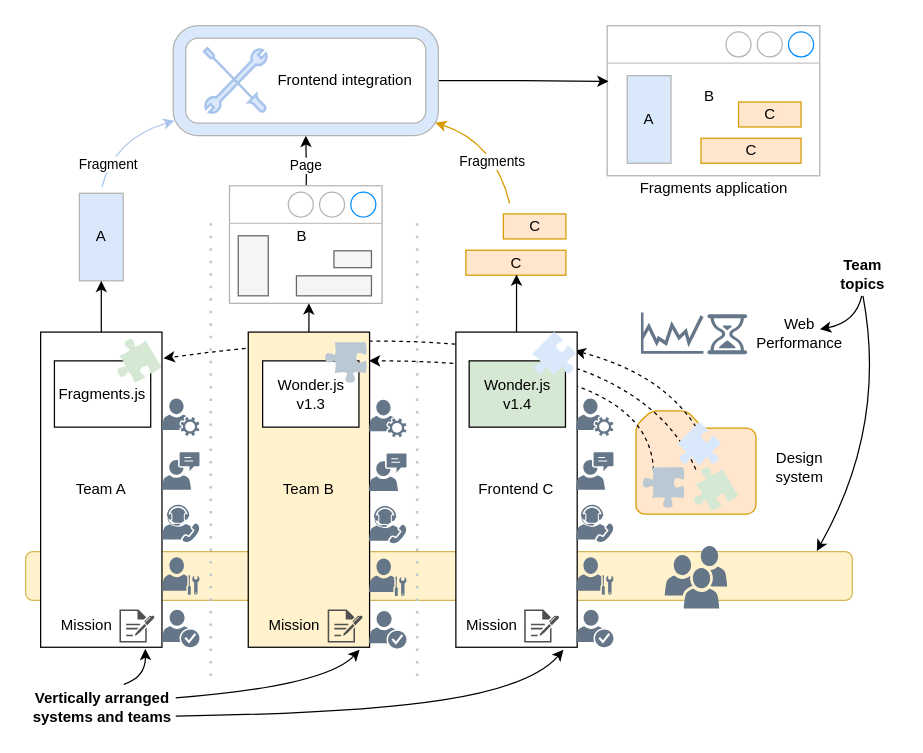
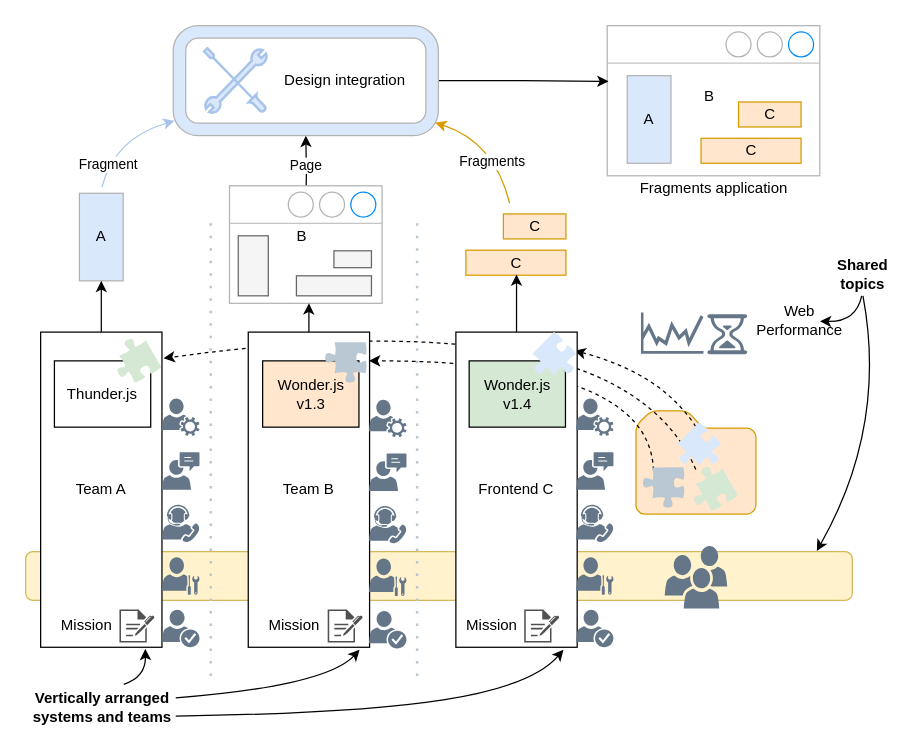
(345, 81) -> (345, 81)
(863, 274) -> (863, 274)
(799, 333) -> (799, 321)
(103, 394) -> (103, 394)
(311, 394) -> (311, 394)
(799, 467) -> none
(309, 489) -> (309, 489)
